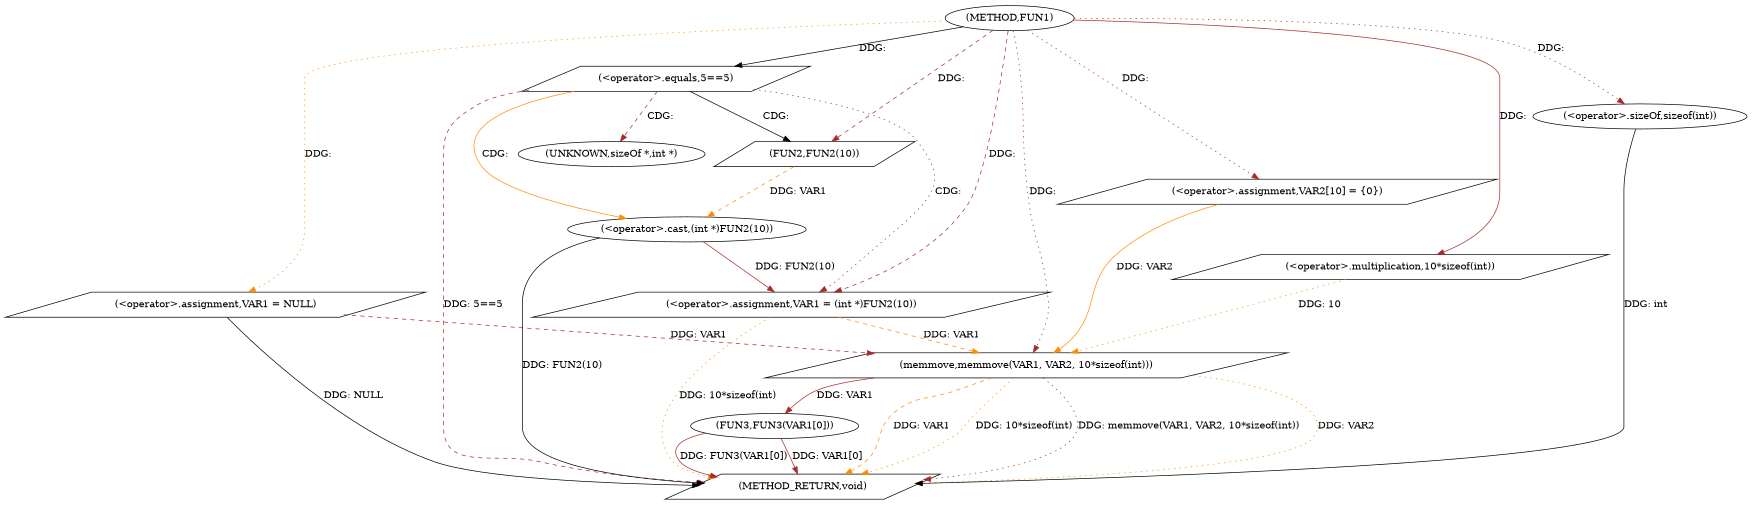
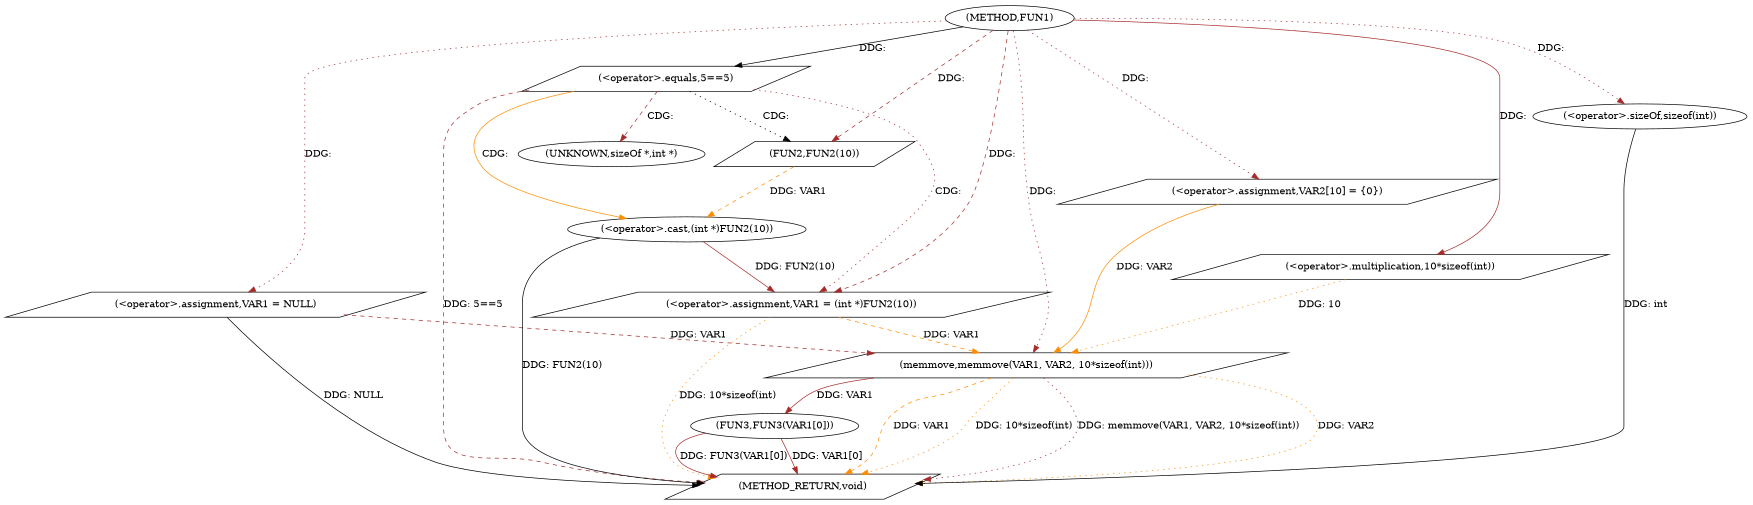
(507, 44) -> (507, 44)
(737, 115) -> (737, 115)
